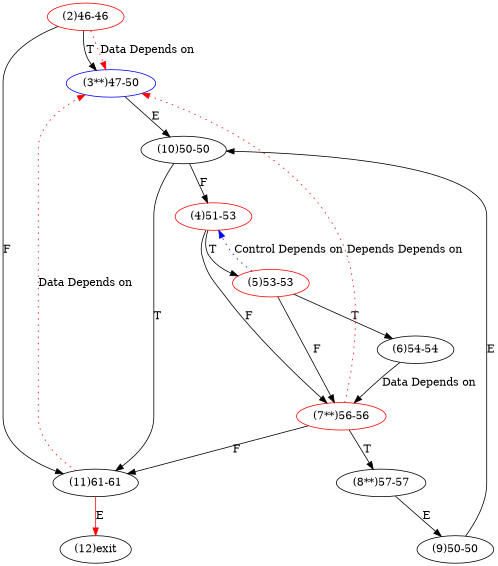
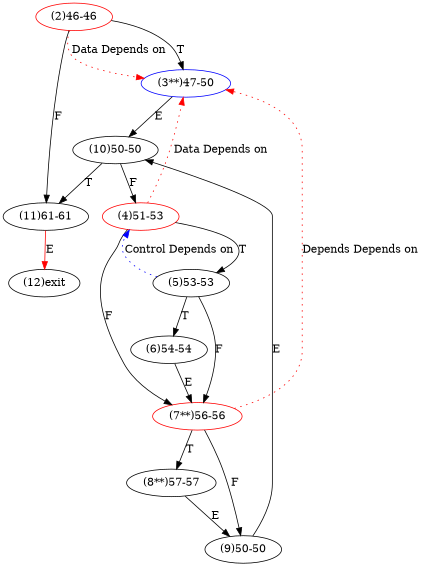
(38, 283) -> (168, 155)
(271, 283) -> (191, 283)
(429, 383) -> (189, 383)
(222, 449) -> (226, 478)
